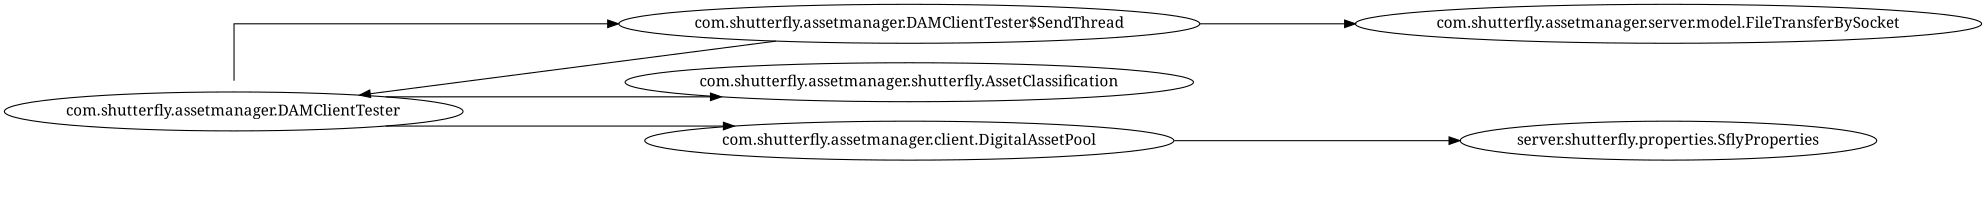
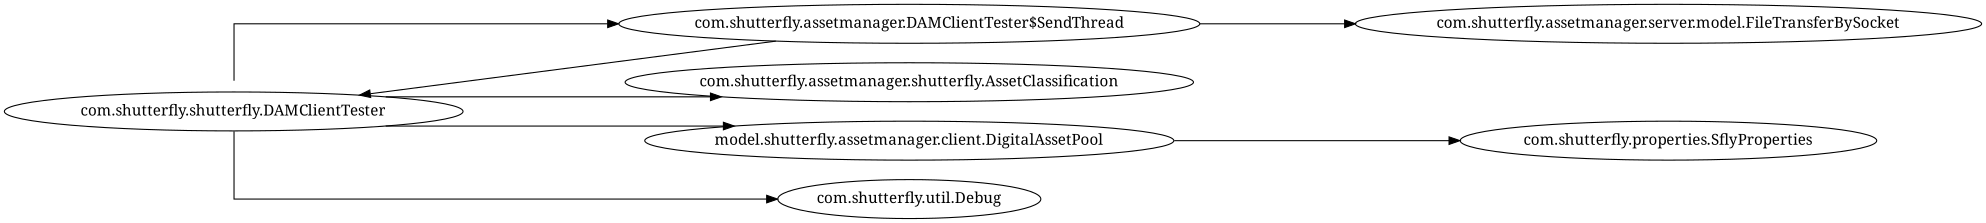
(234, 111) -> (234, 111)
(909, 141) -> (909, 141)
(1668, 141) -> (1668, 141)
none -> (909, 199)
